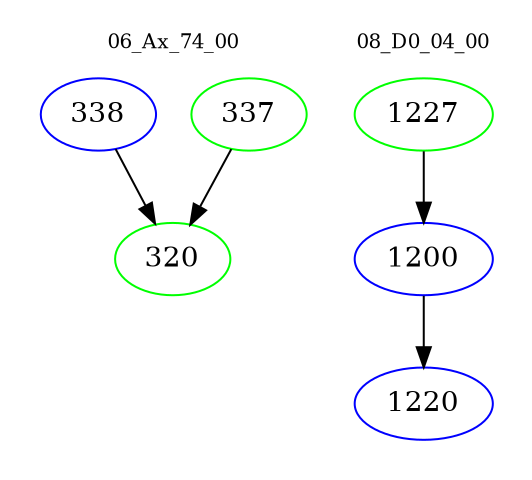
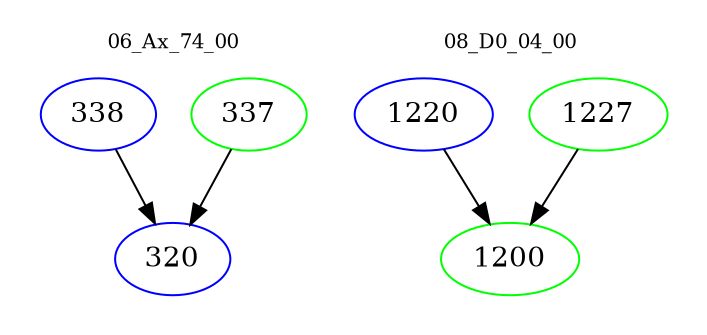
(173, 259) -> (173, 259)
(424, 259) -> (510, 259)
(424, 322) -> (461, 178)
